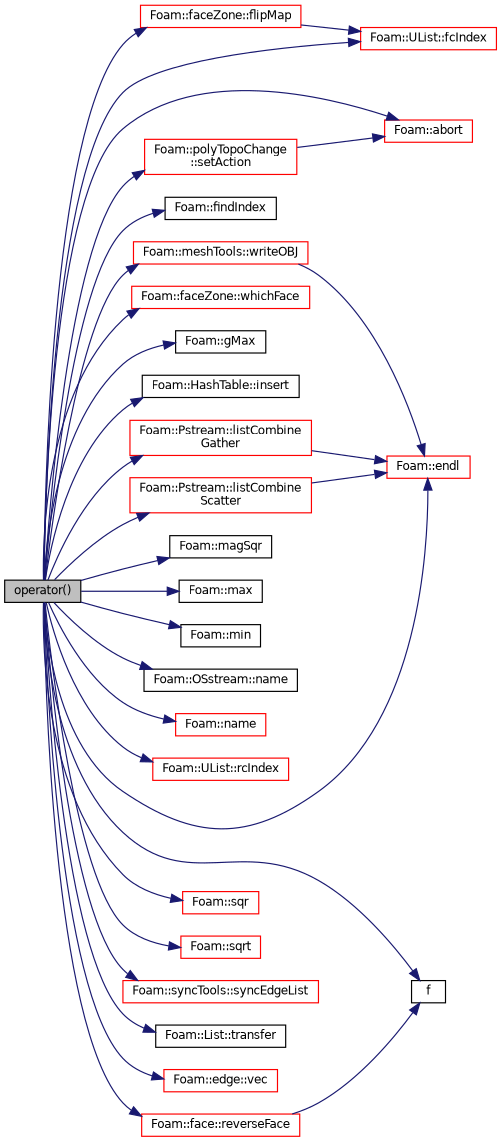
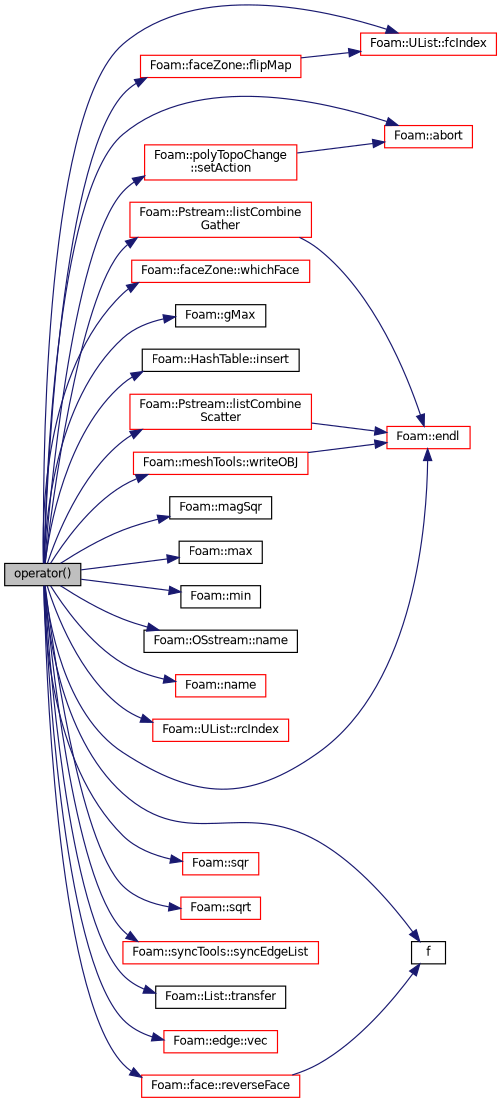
(221, 208) -> none
